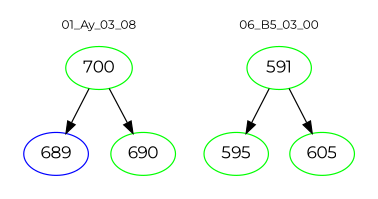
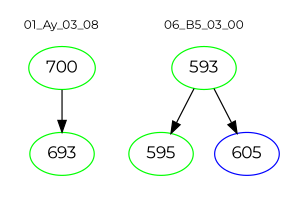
(279, 68) -> (204, 68)
(56, 154) -> none
(143, 154) -> (62, 154)
(322, 154) -> (247, 154)
